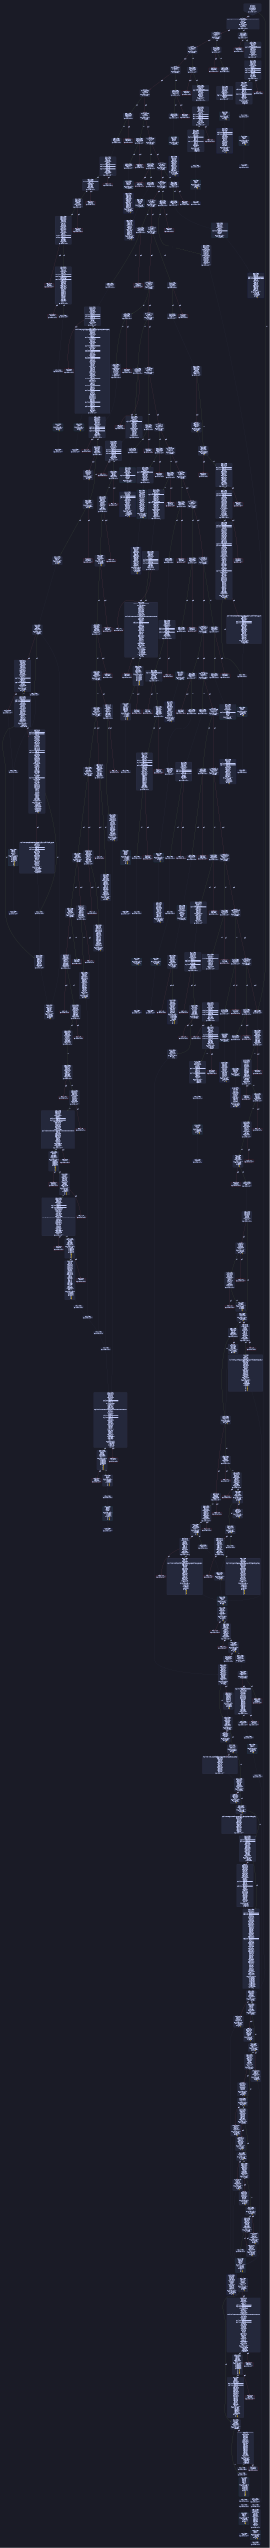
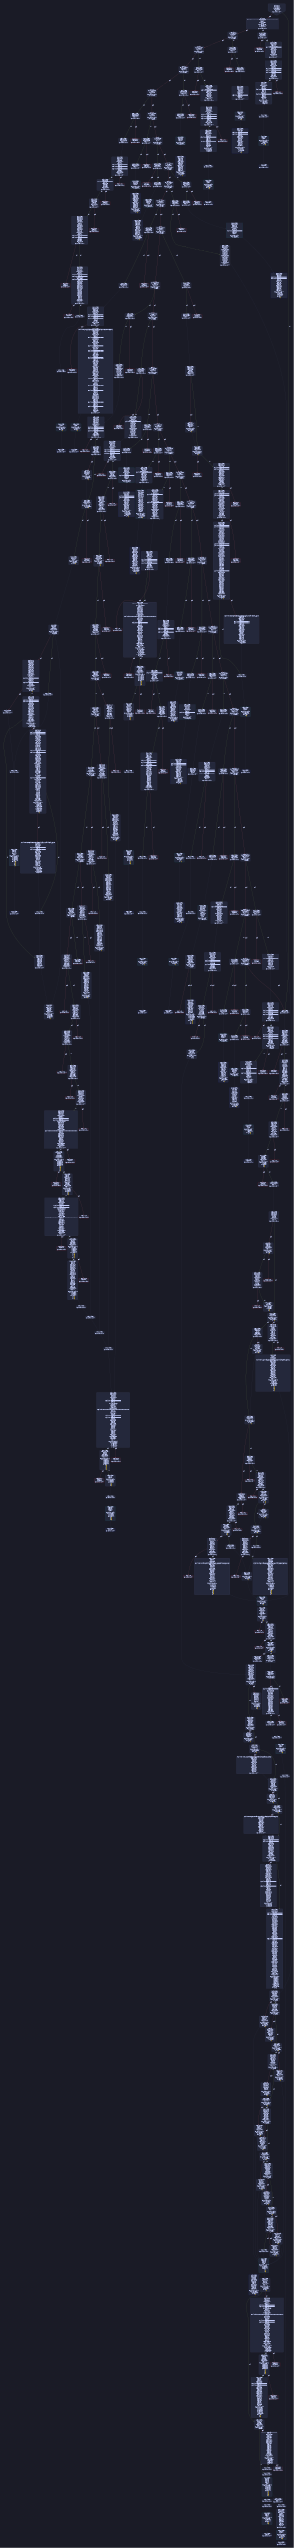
none -> (62, 1072)
